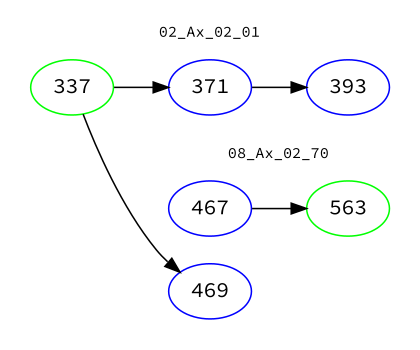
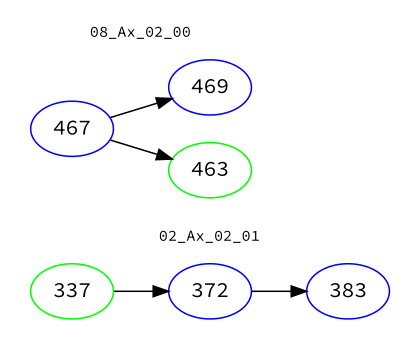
(210, 87) -> (210, 291)
(348, 87) -> (348, 291)
(279, 154) -> (141, 33)
(119, 192) -> (134, 110)
(348, 209) -> (210, 170)
